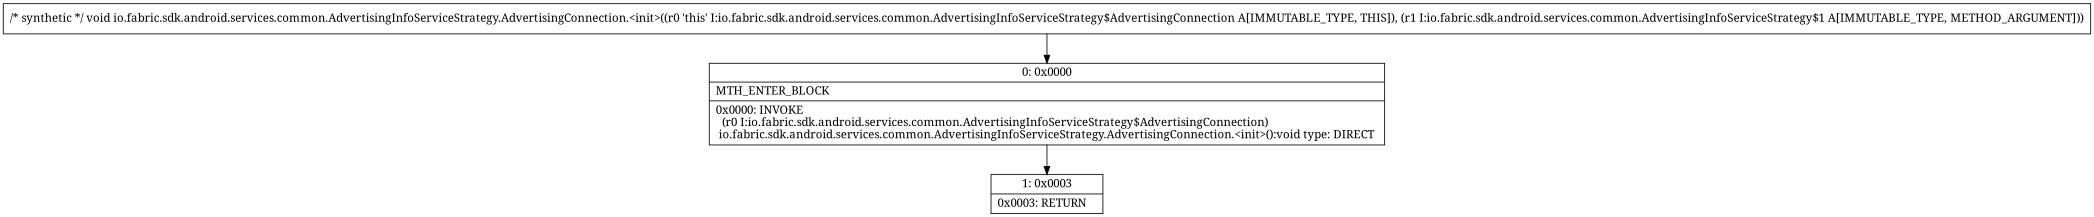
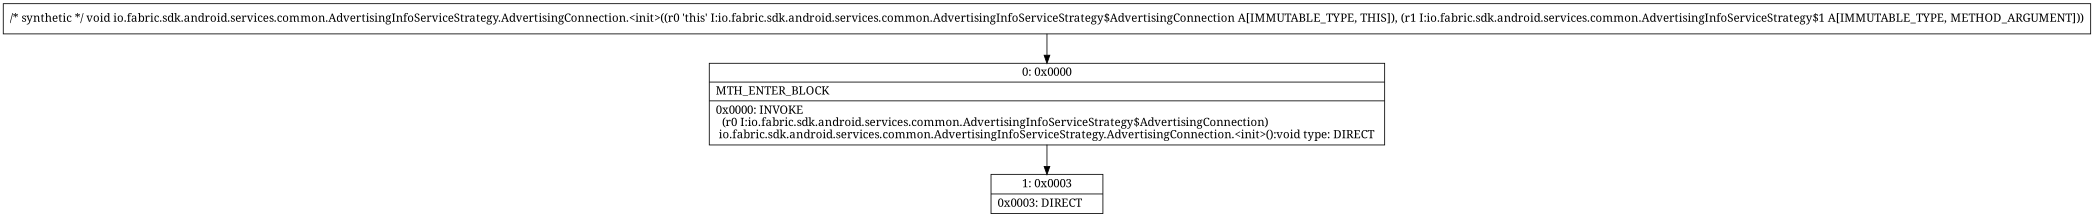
(1047, 203) -> (1045, 203)
